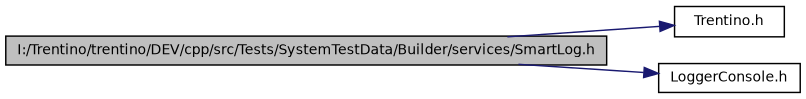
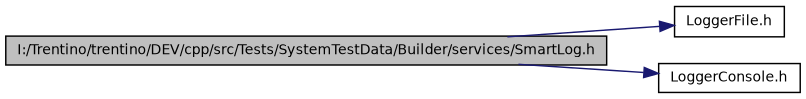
(729, 22) -> (729, 22)
